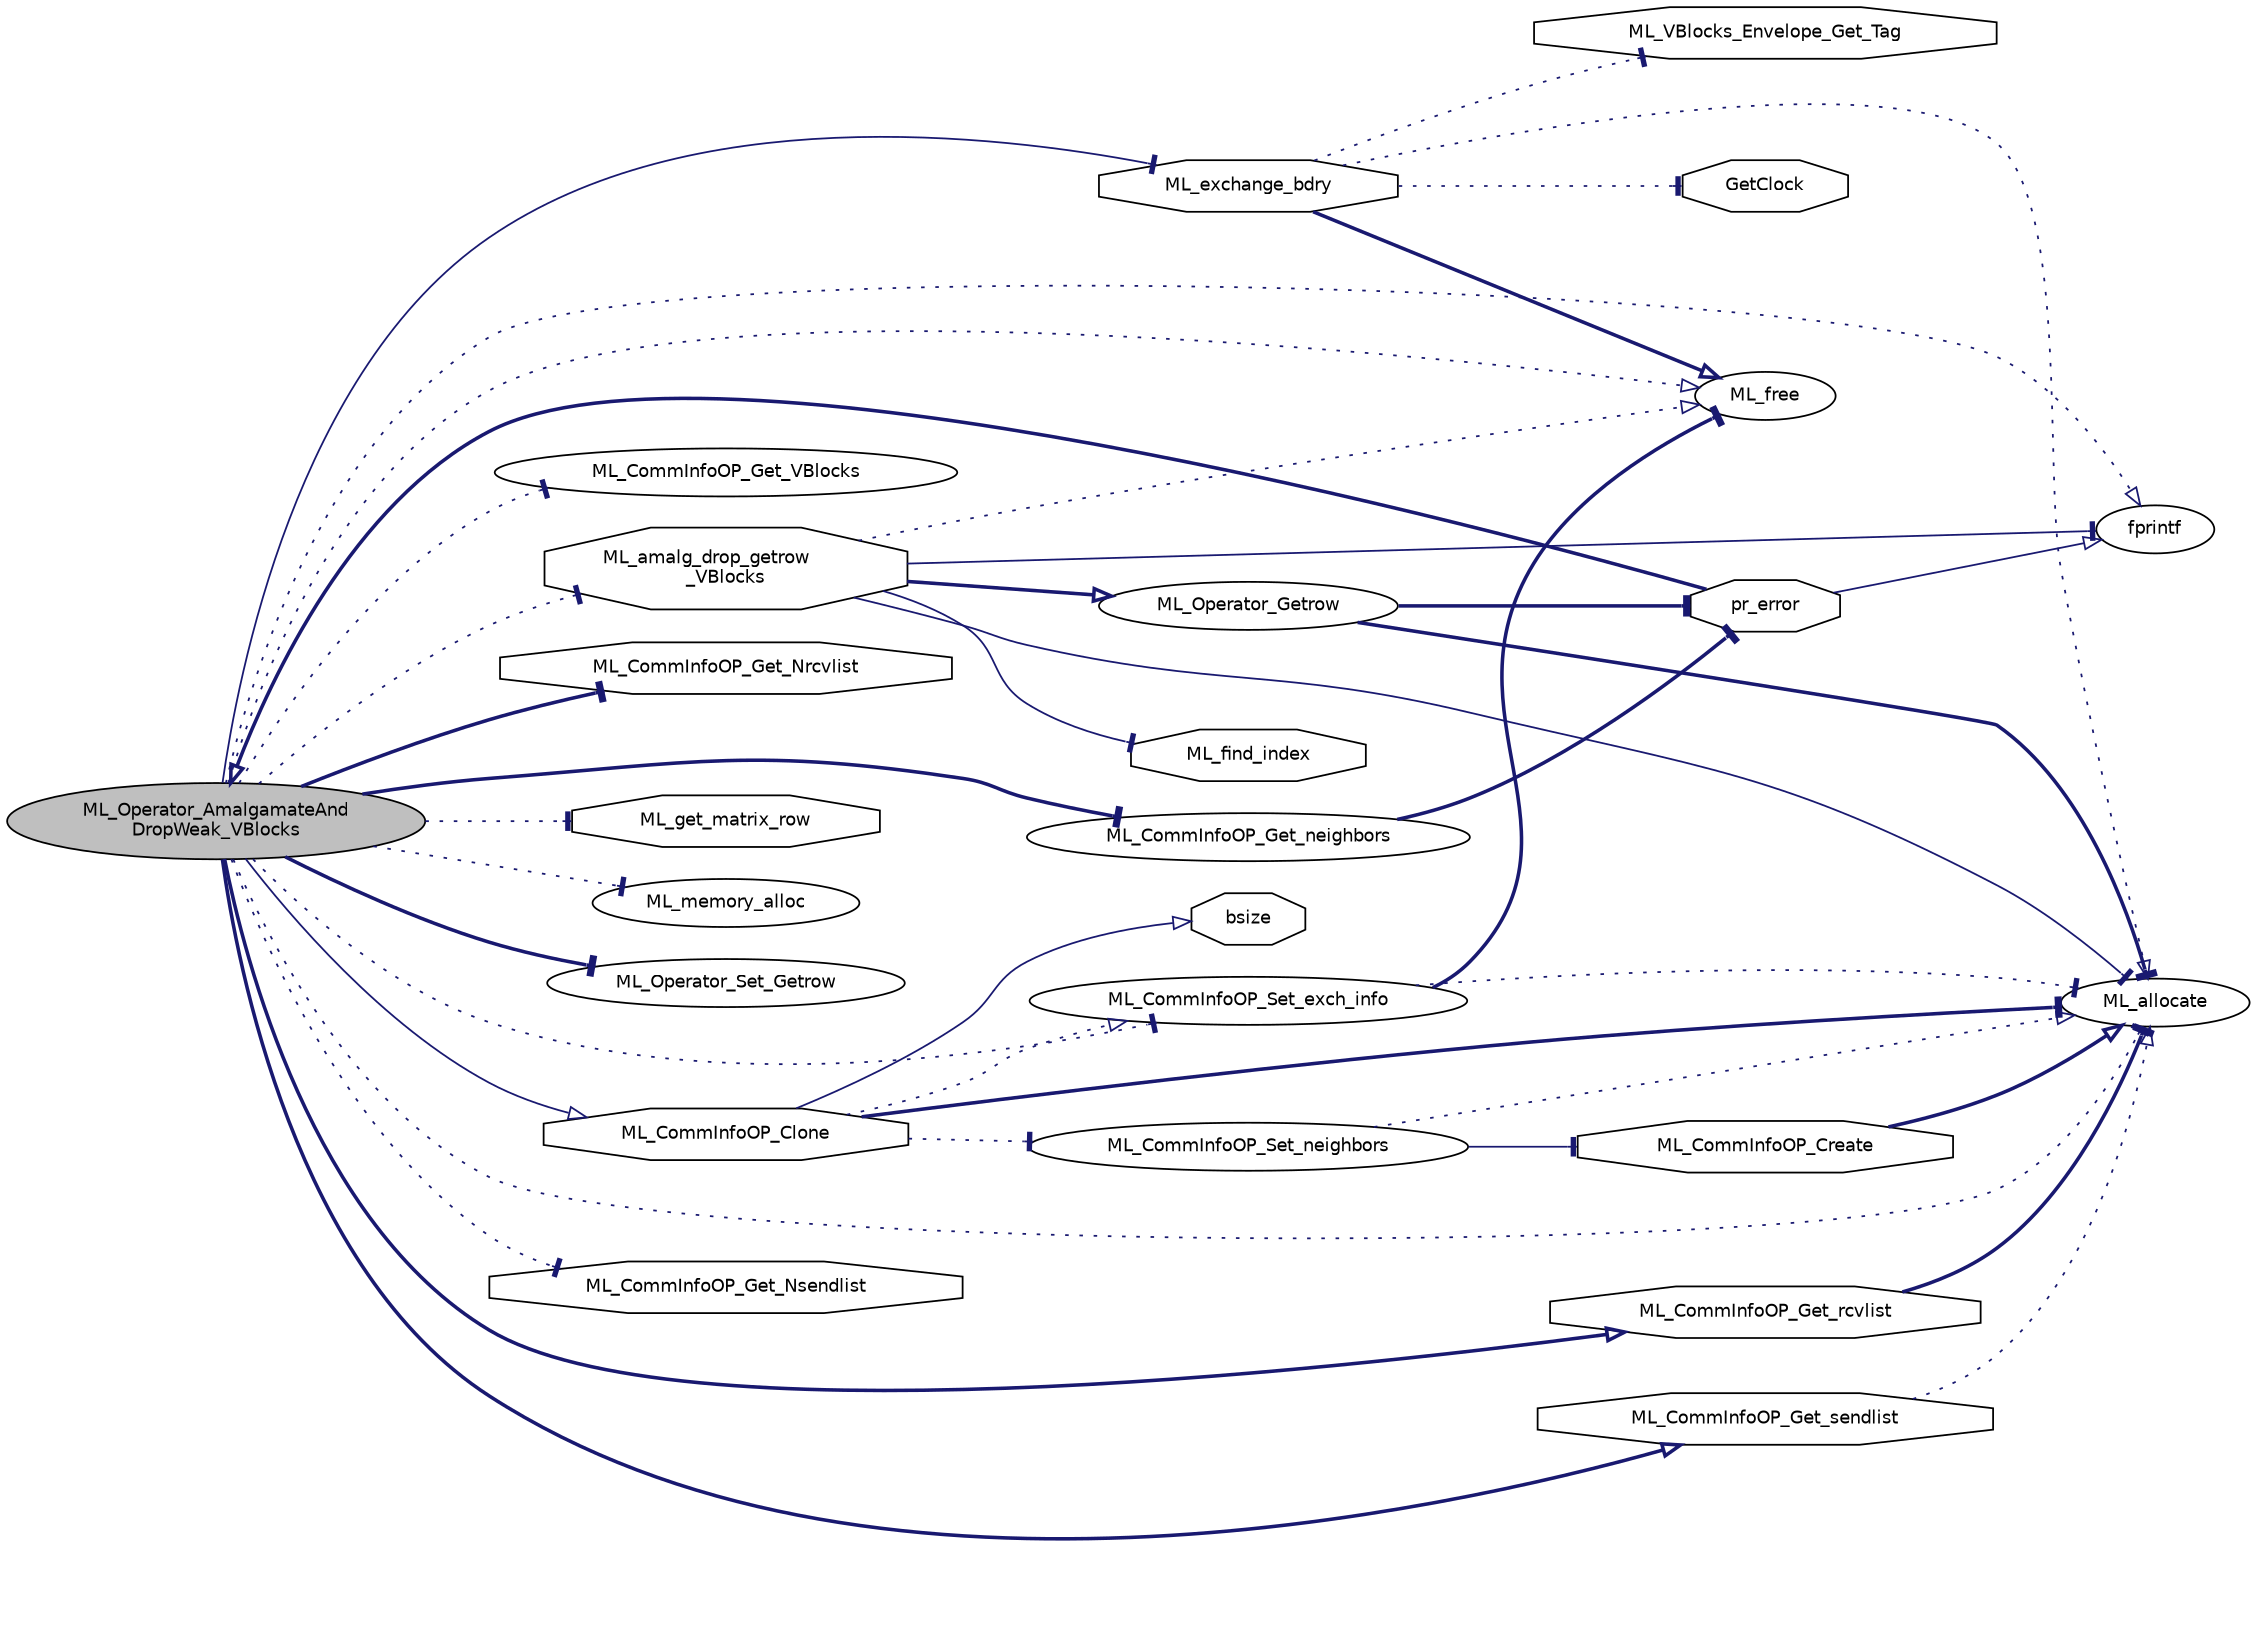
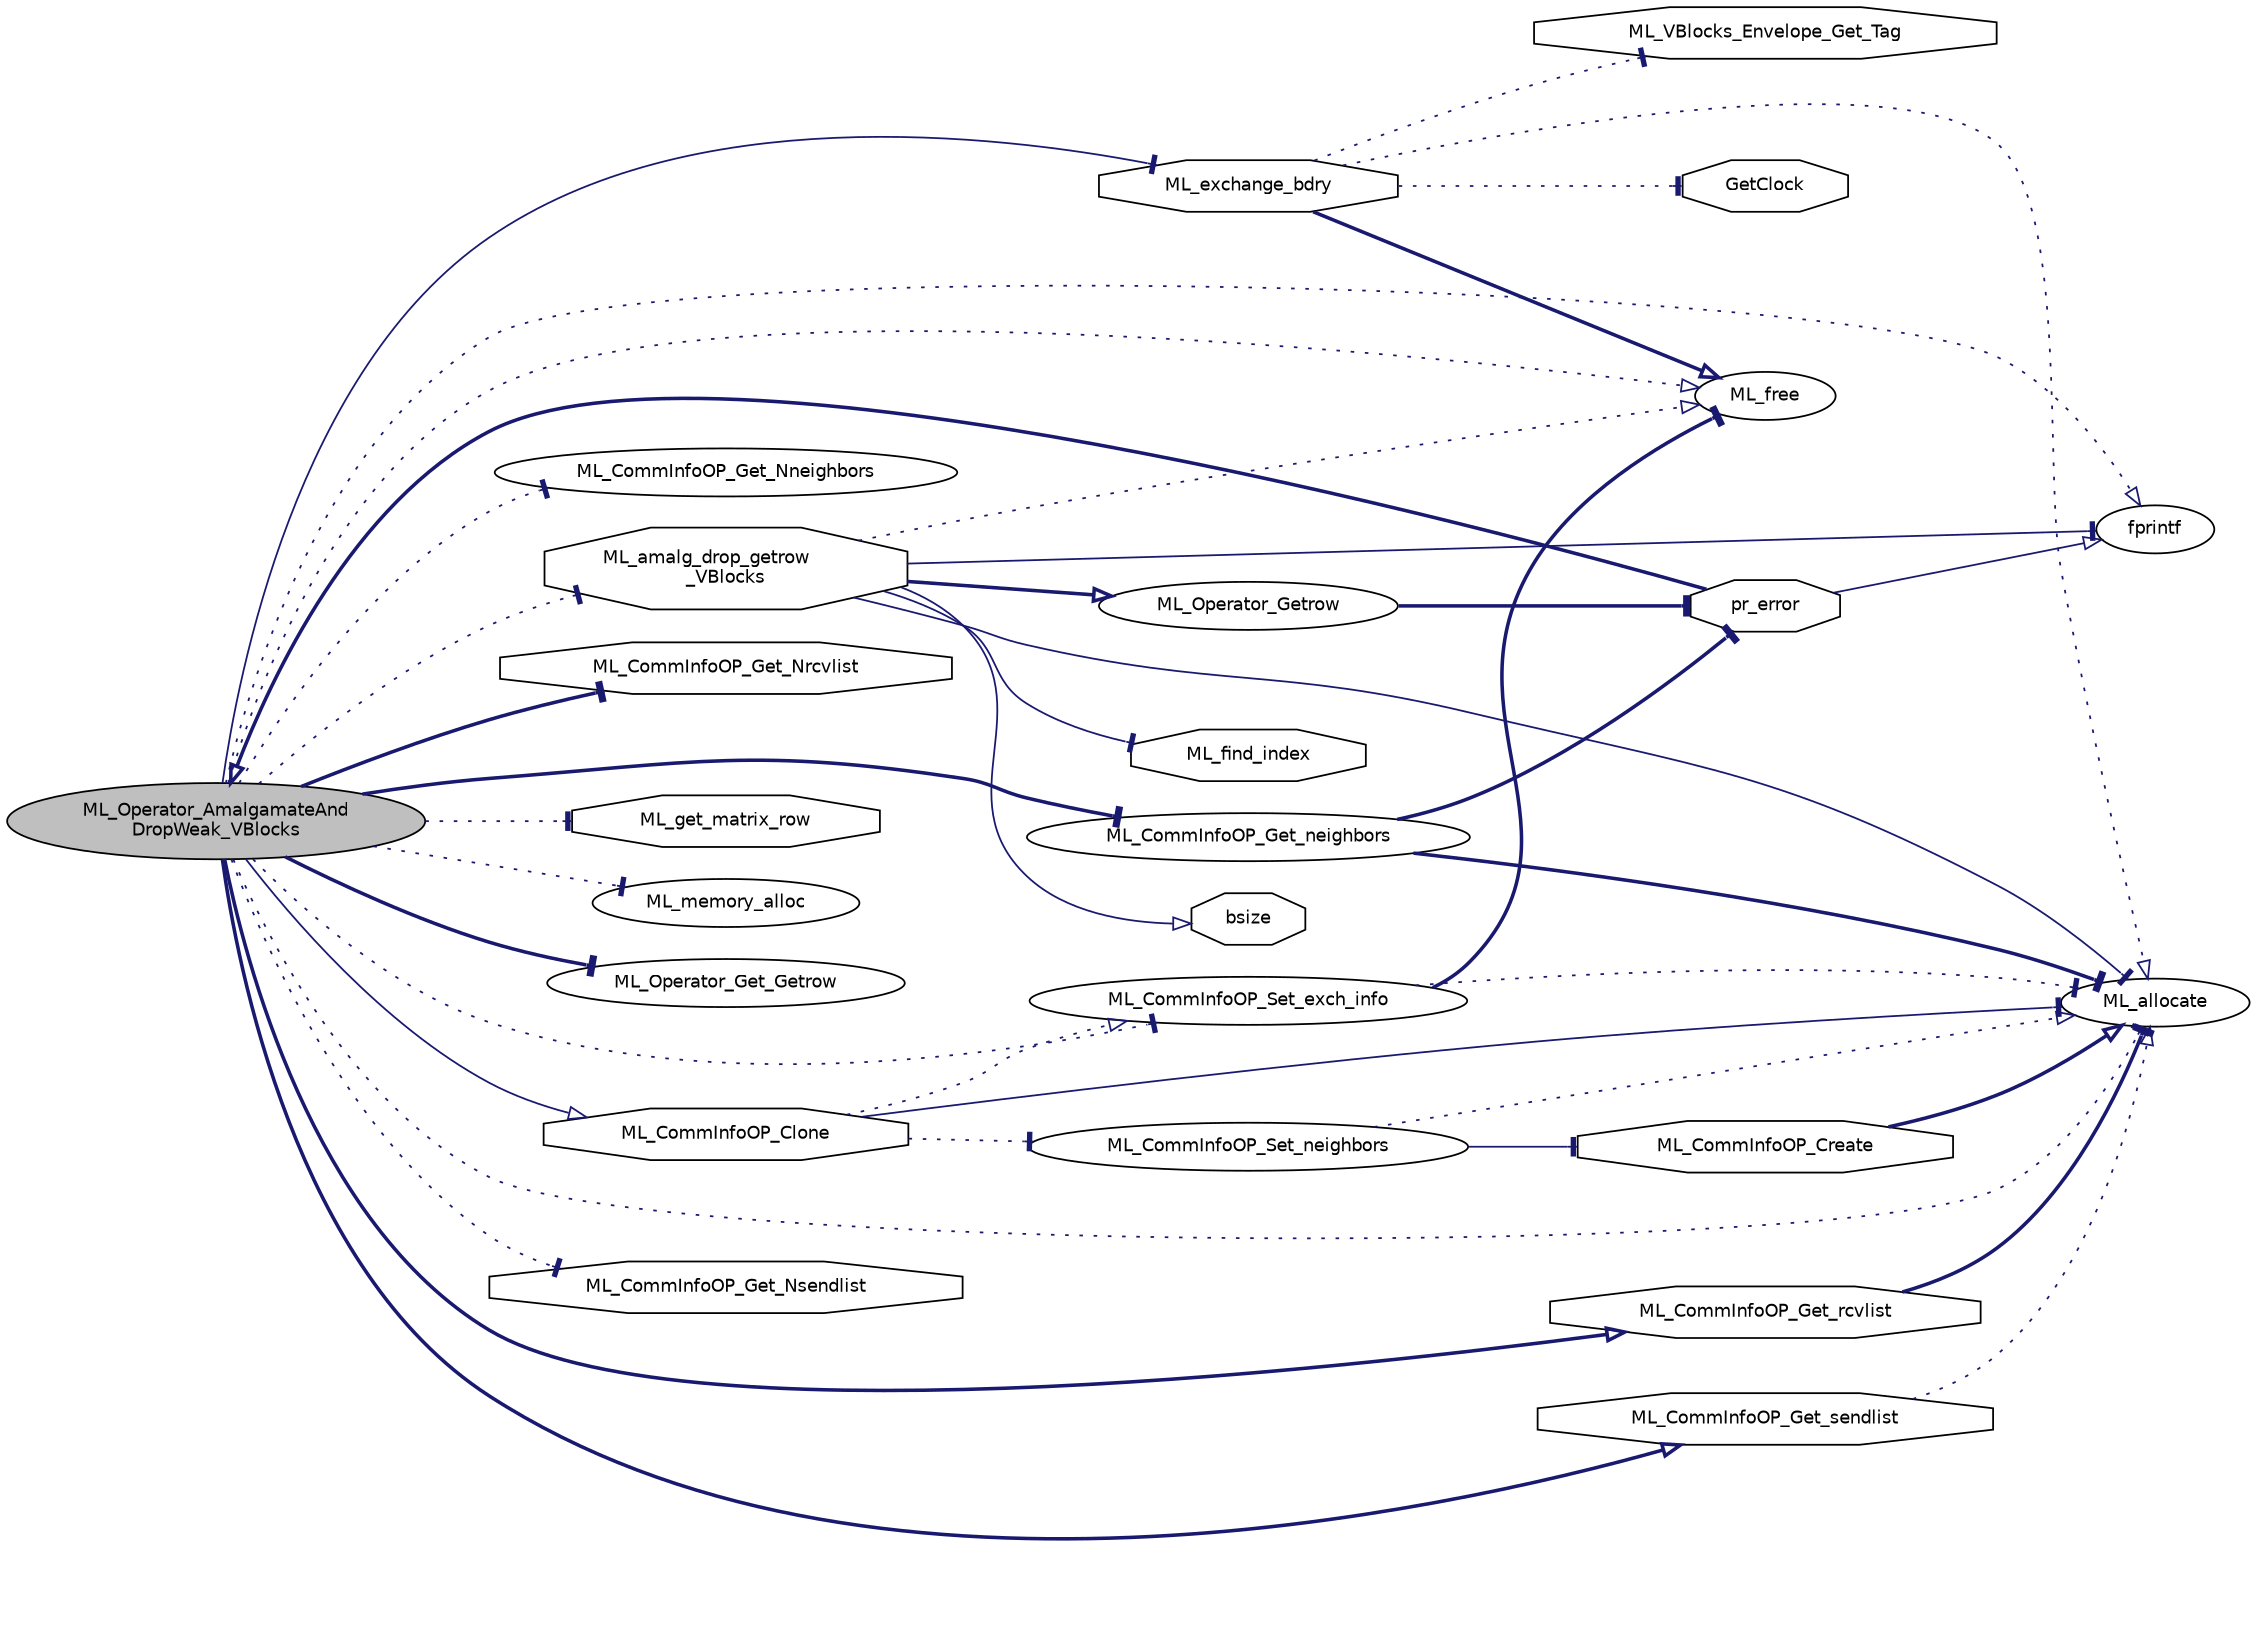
(726, 472) -> (726, 472)
(1821, 695) -> (1757, 901)
(726, 983) -> (726, 983)
(983, 1005) -> (993, 805)
(1456, 1049) -> (1456, 1049)
